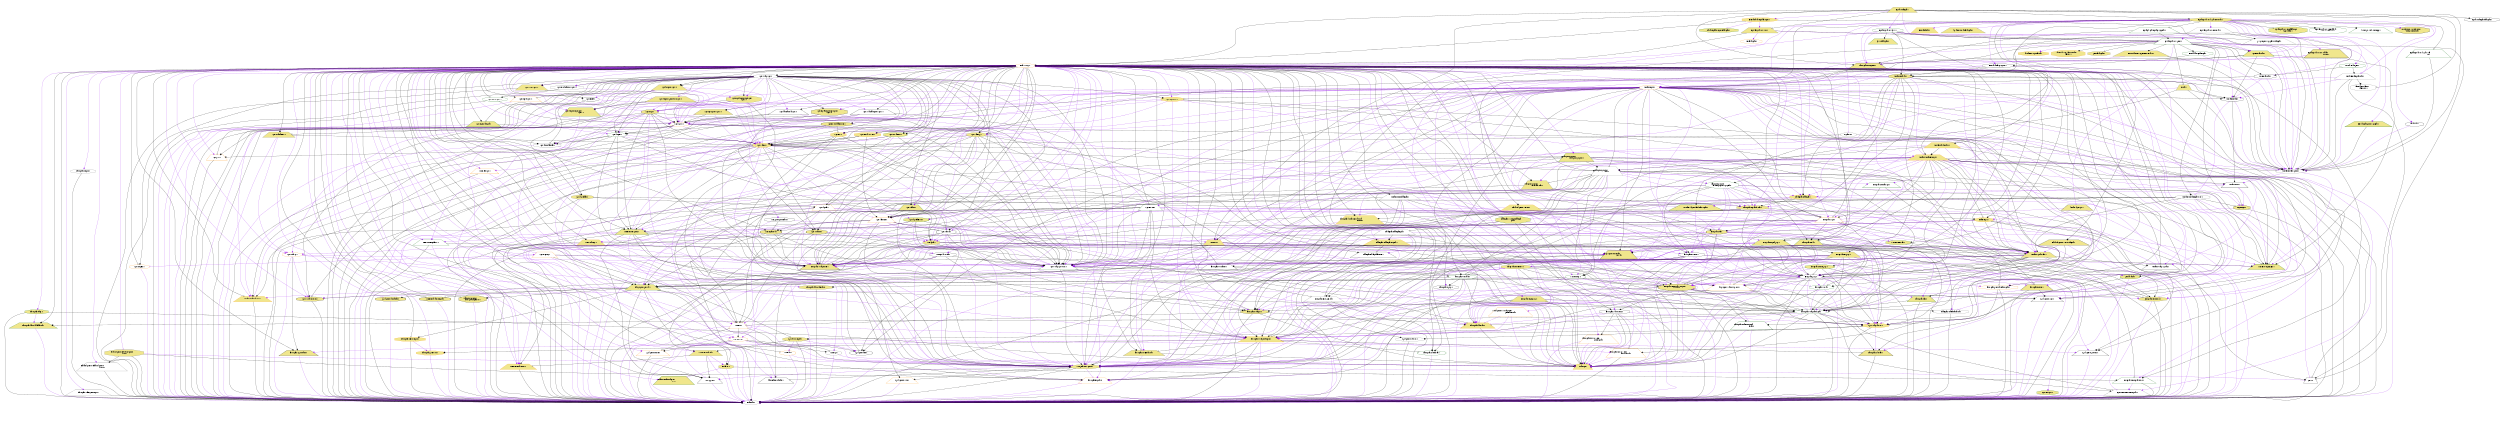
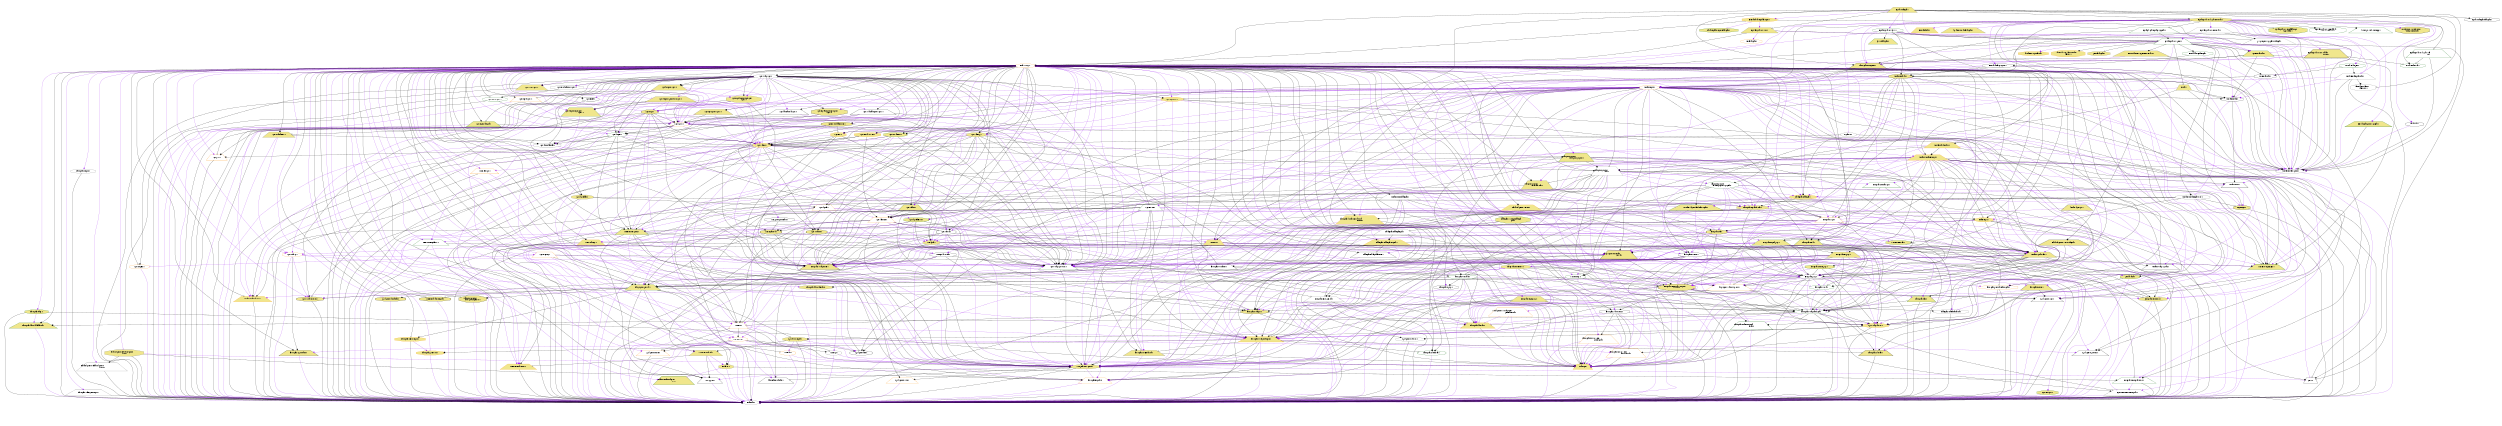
none -> (2413, 66)
